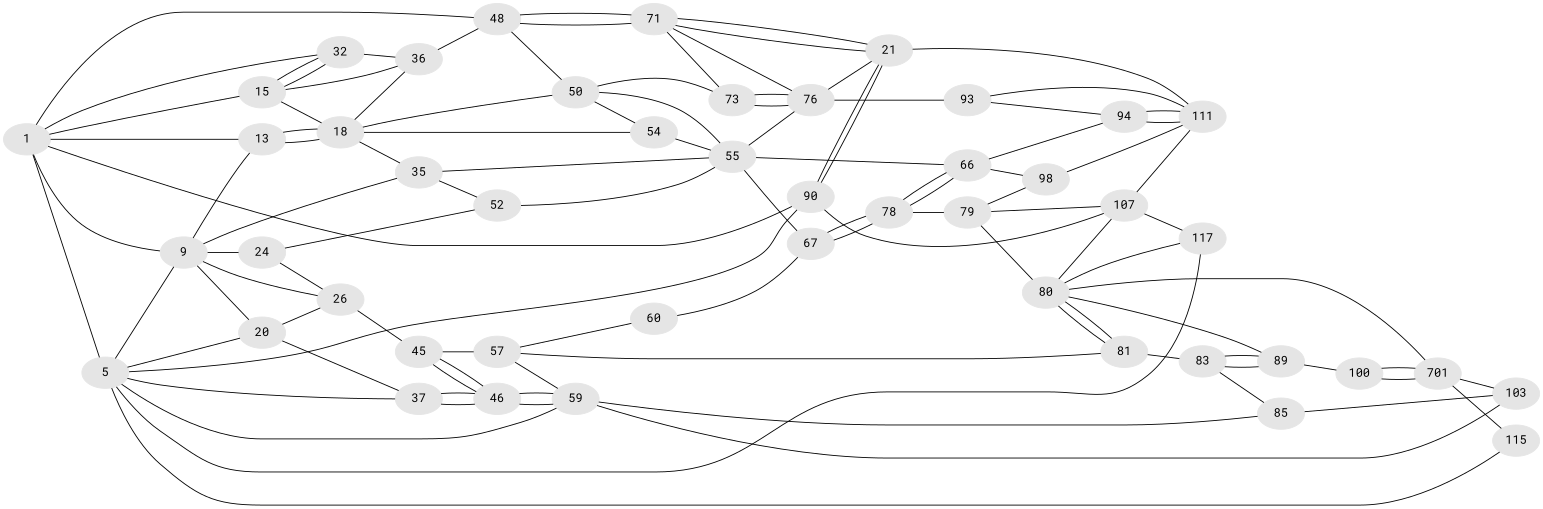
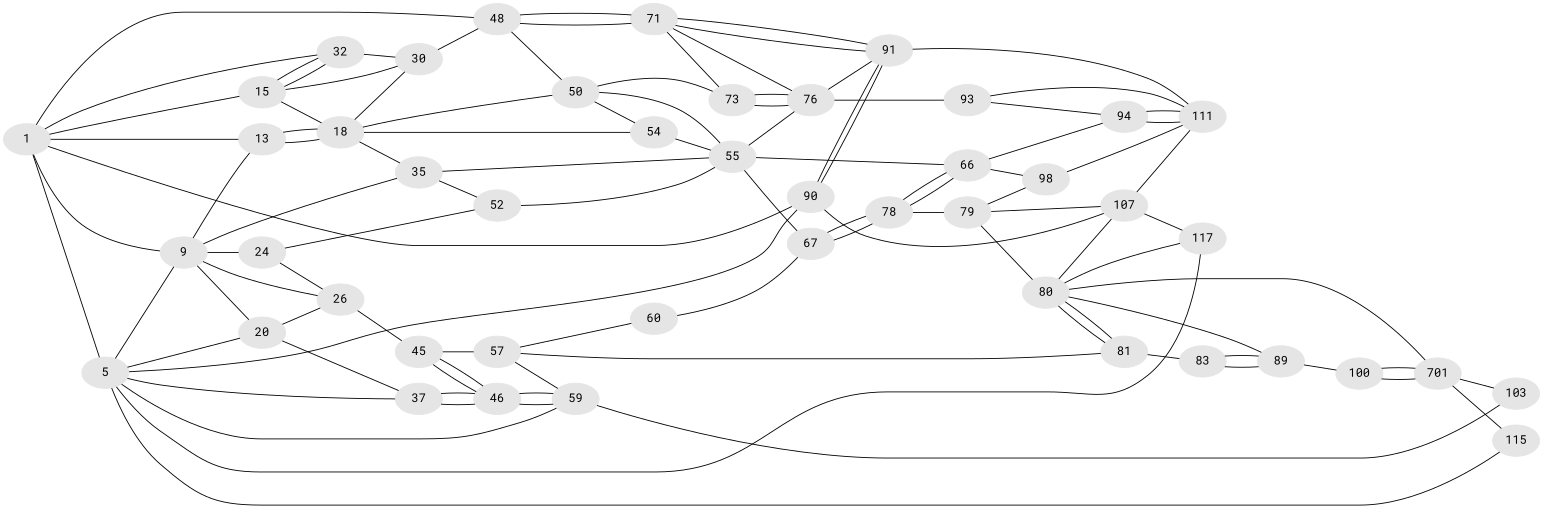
(889, 51) -> (889, 51)
(419, 59) -> (419, 59)
(1281, 414) -> none
